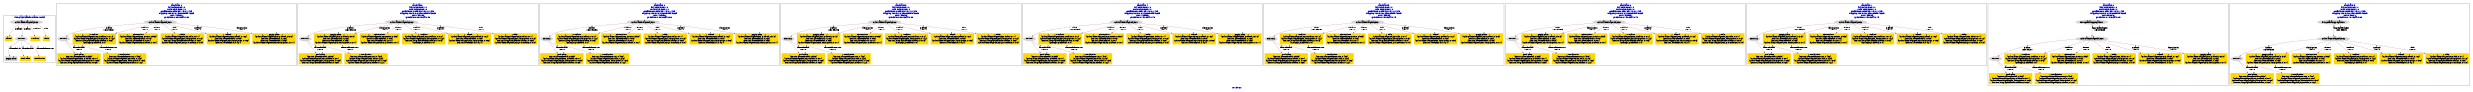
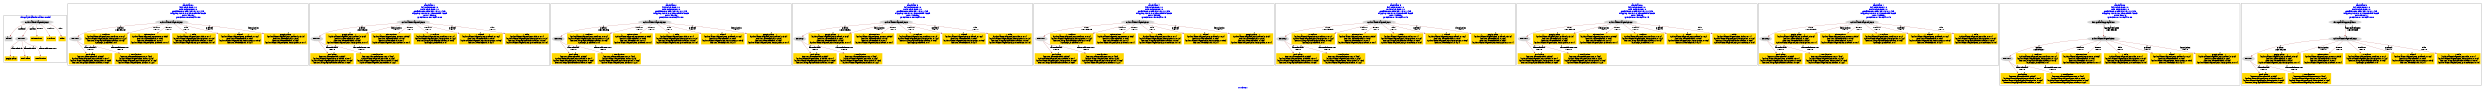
(9, 39) -> (9, 39)
none -> (37, 39)
(11, 59) -> (11, 59)
